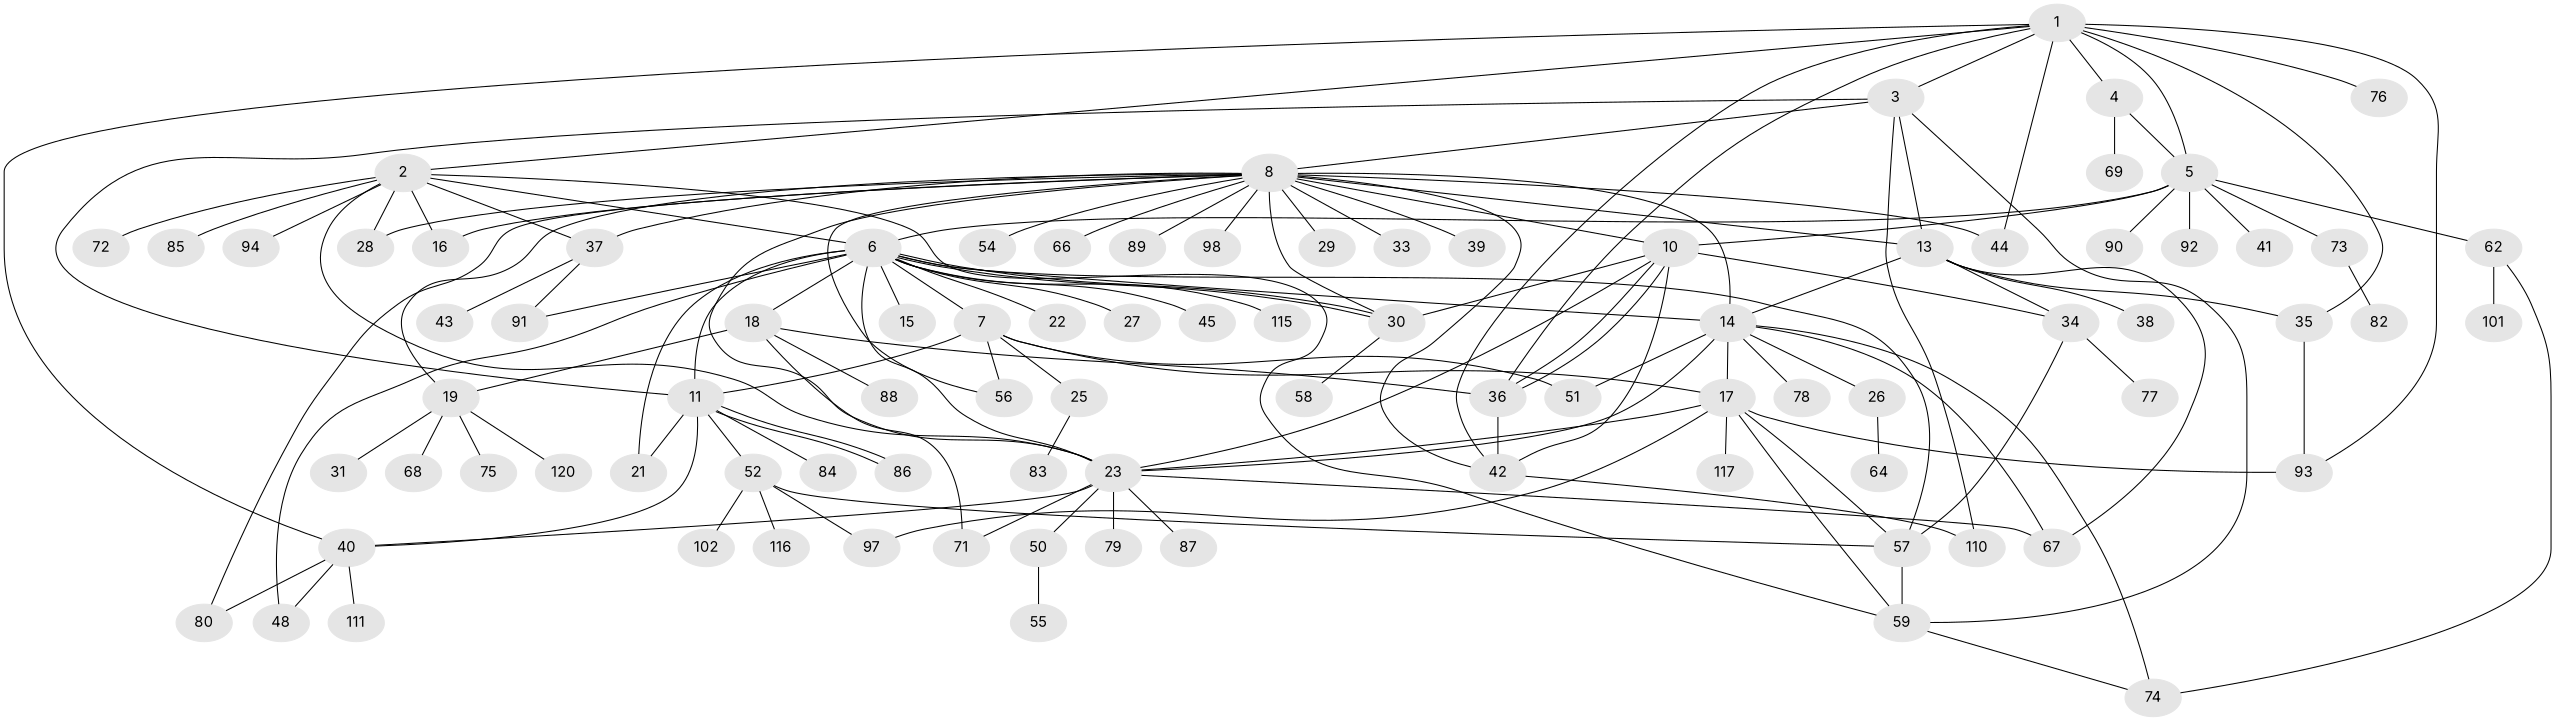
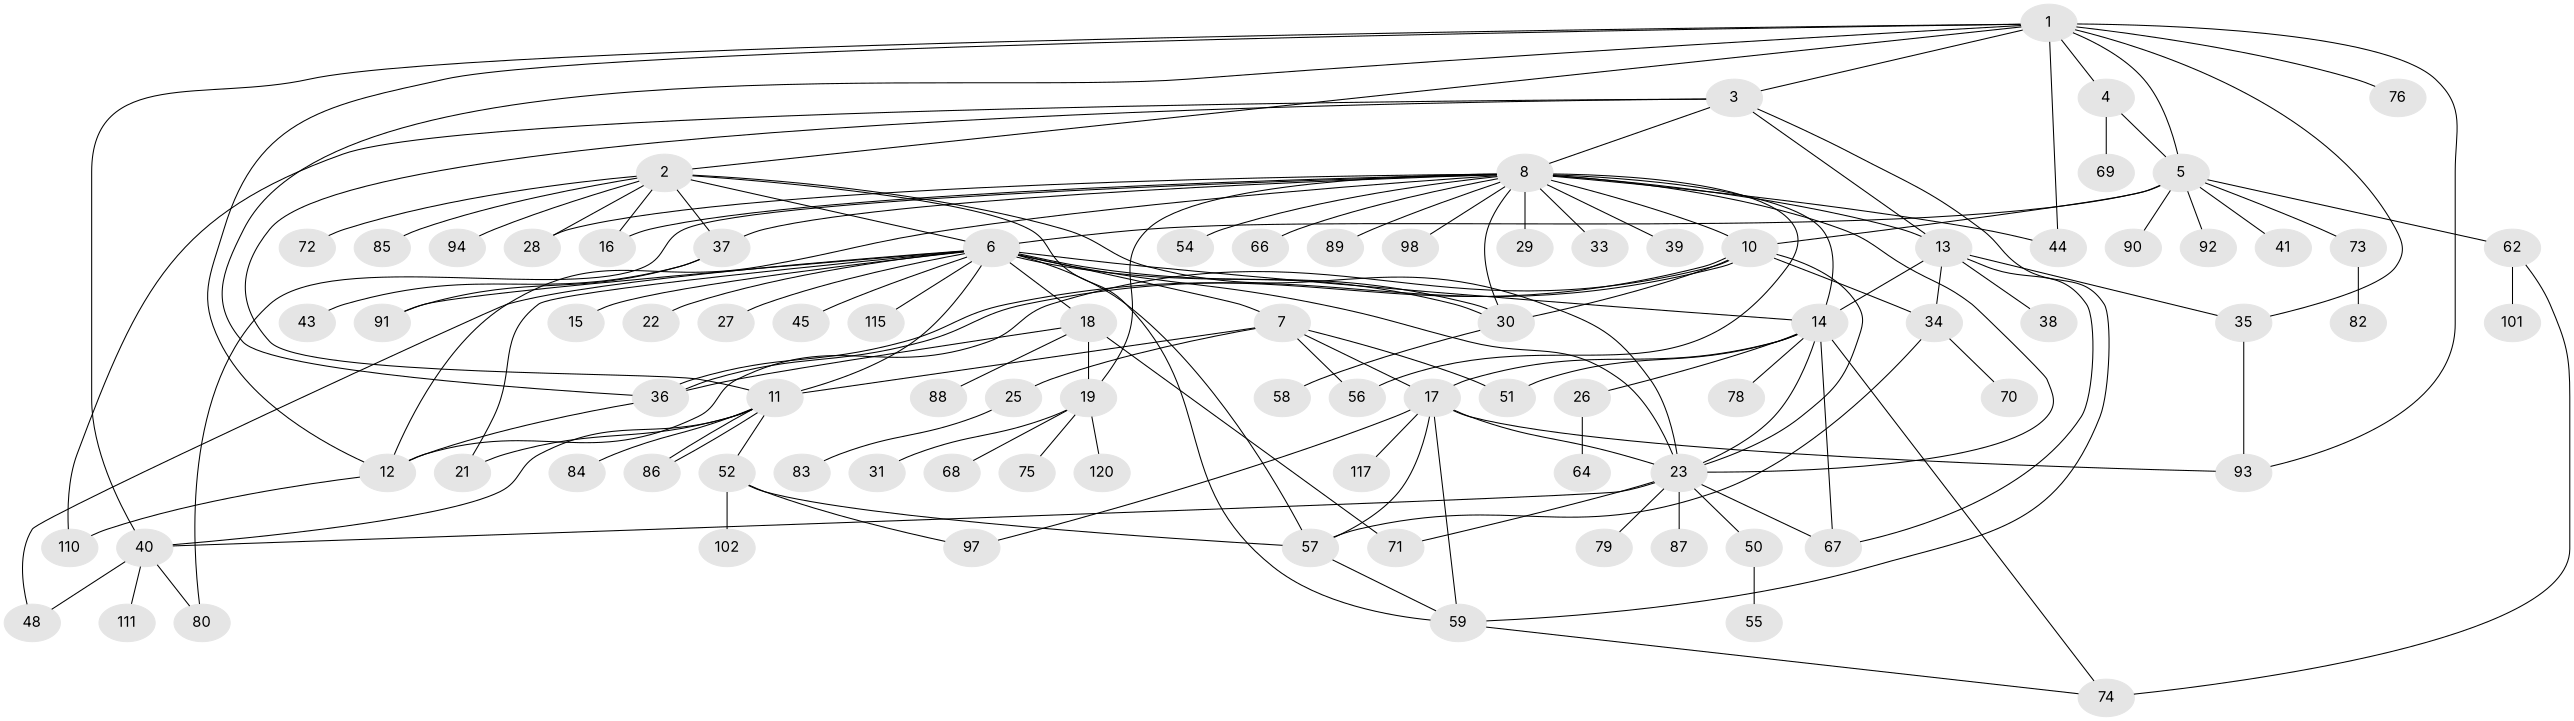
(2150, 398) -> (2009, 398)
(1498, 473) -> (388, 473)
(781, 548) -> none
